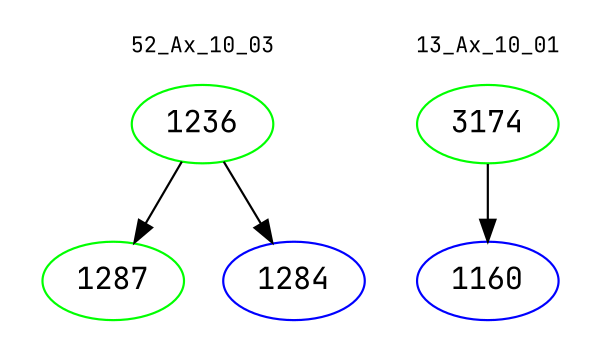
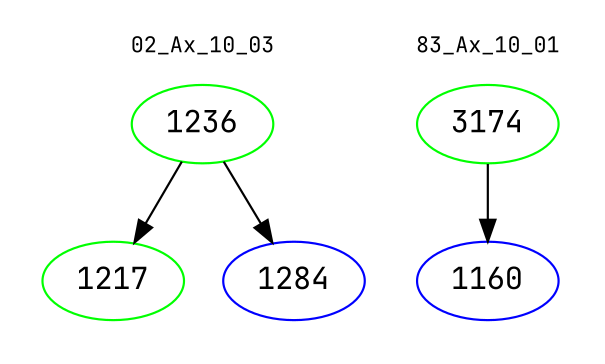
(204, 47) -> (204, 47)
(489, 47) -> (489, 47)
(113, 281) -> (113, 281)
